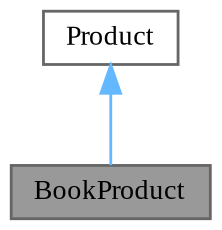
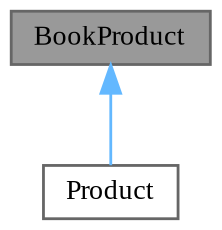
(111, 129) -> (111, 129)
